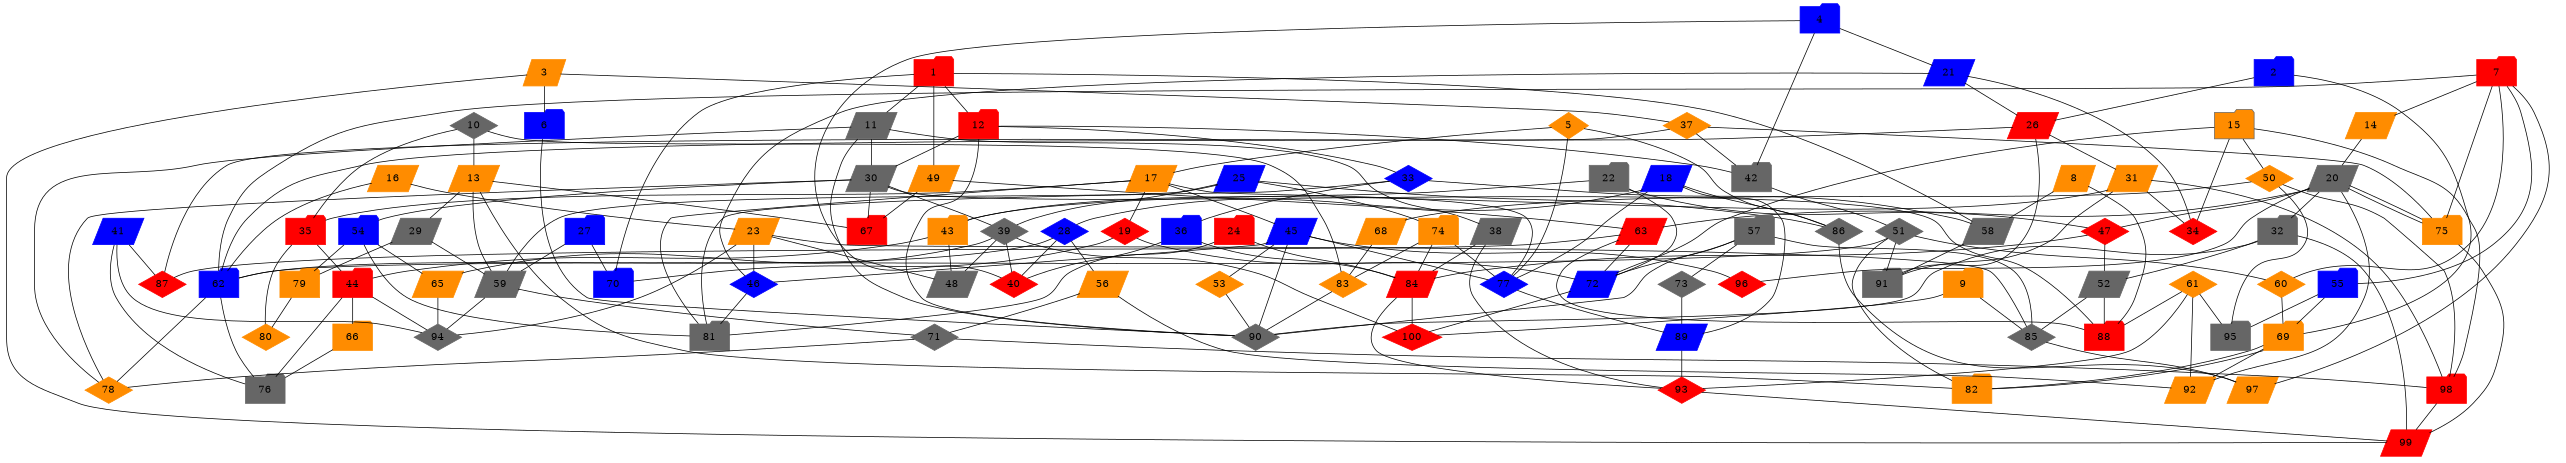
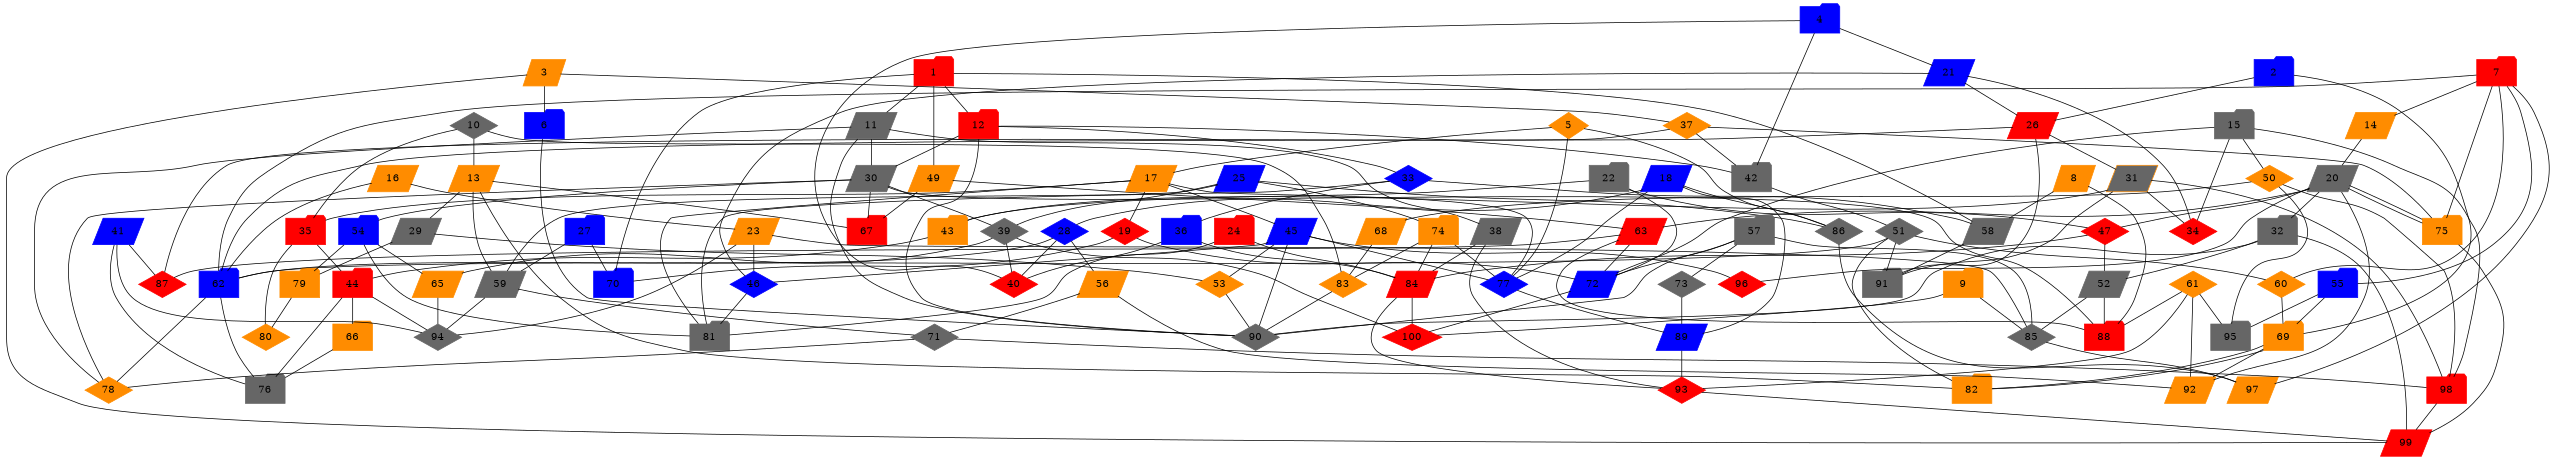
(2234, 126) -> (2234, 126)
(2132, 179) -> (2132, 179)
(446, 251) -> (819, 255)
(952, 284) -> none
